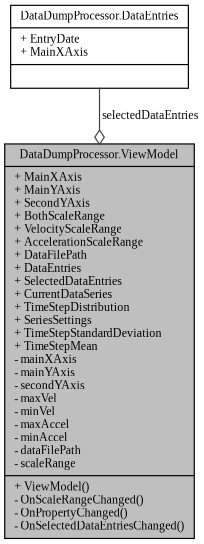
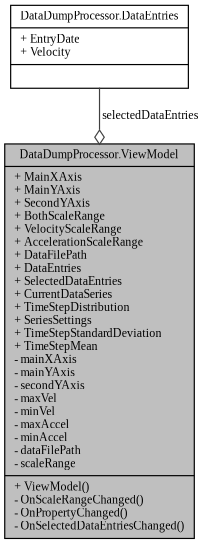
(54, 52) -> (46, 52)
